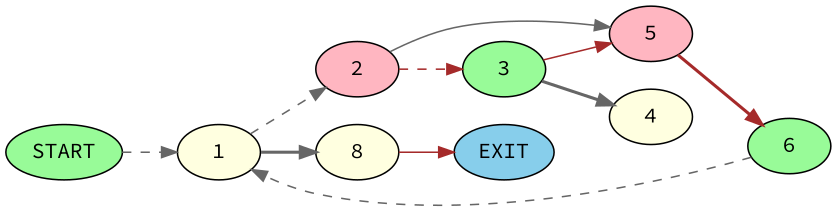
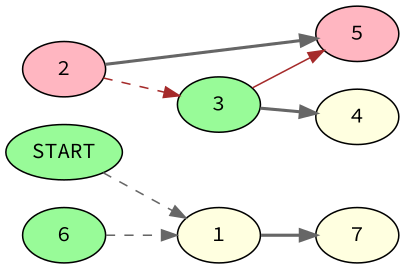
(490, 23) -> (203, 52)
(714, 85) -> none
(281, 115) -> none
(357, 152) -> (357, 235)
(504, 152) -> none
